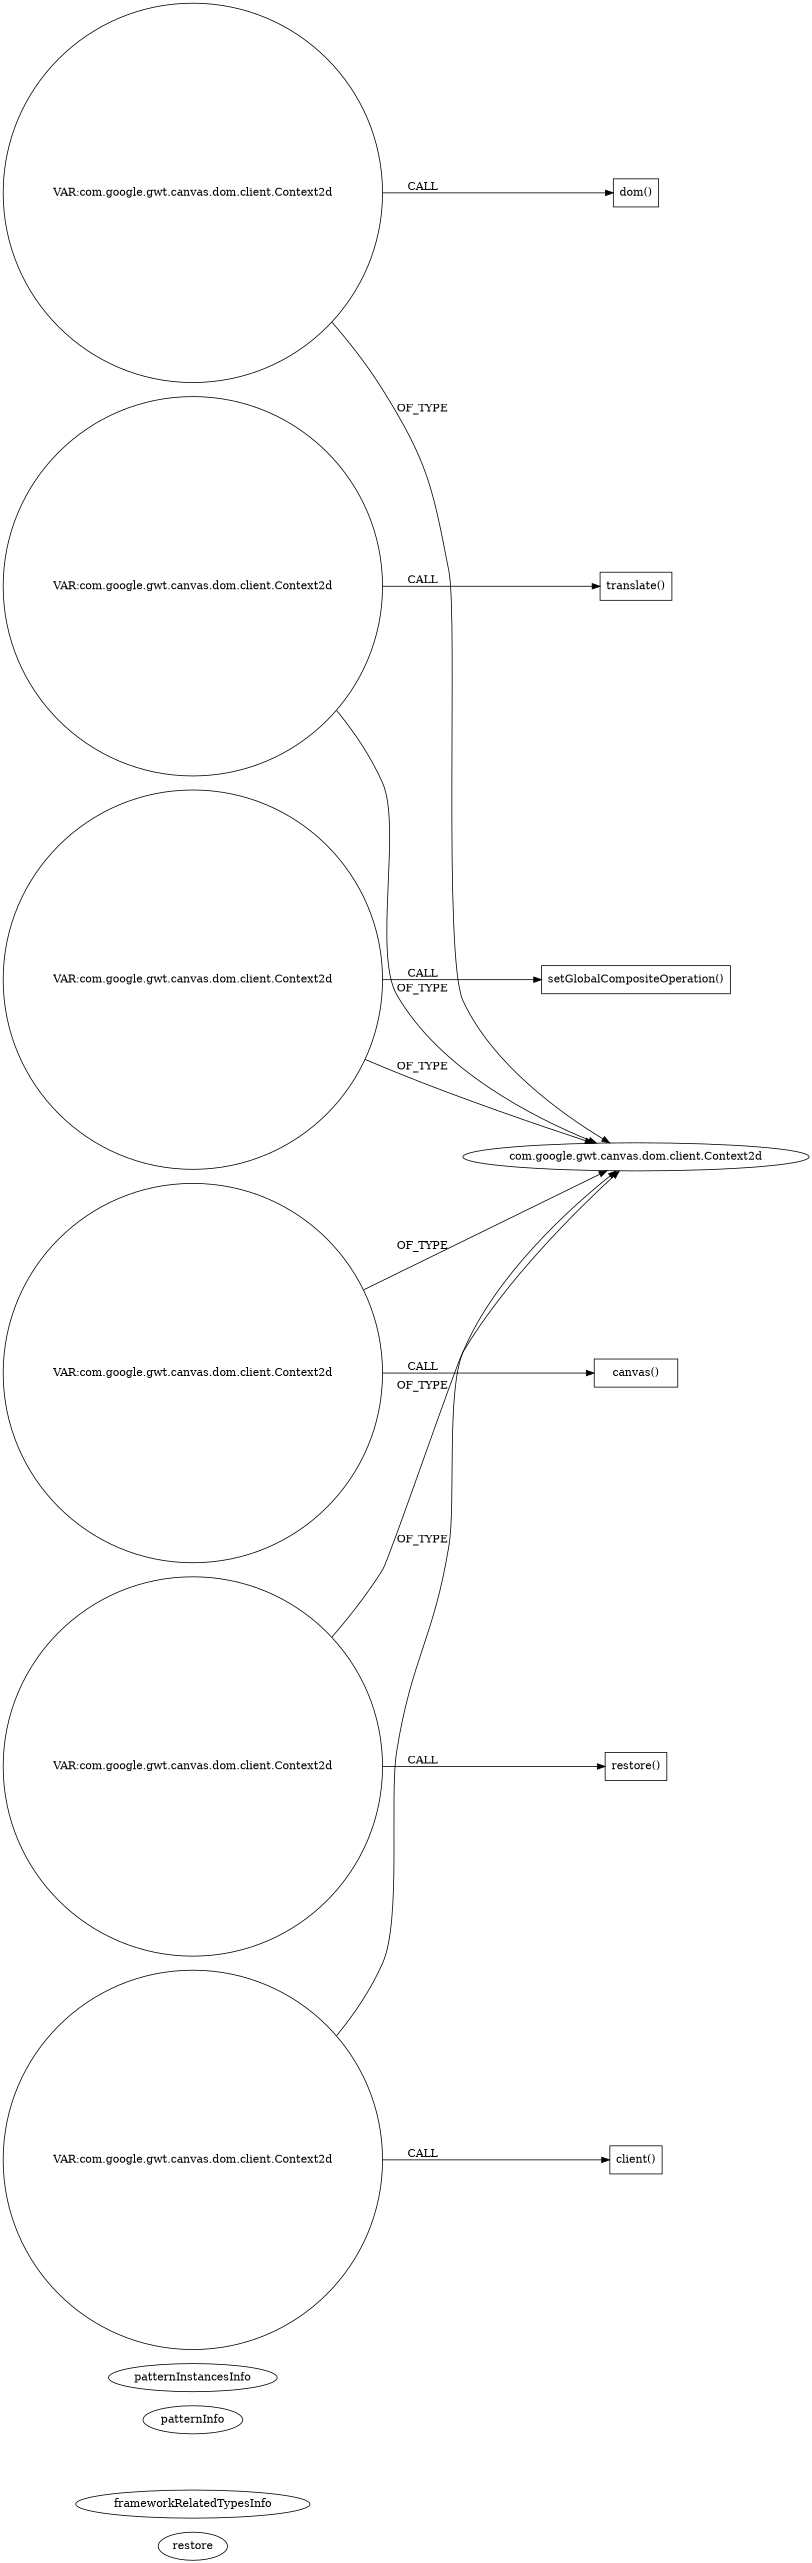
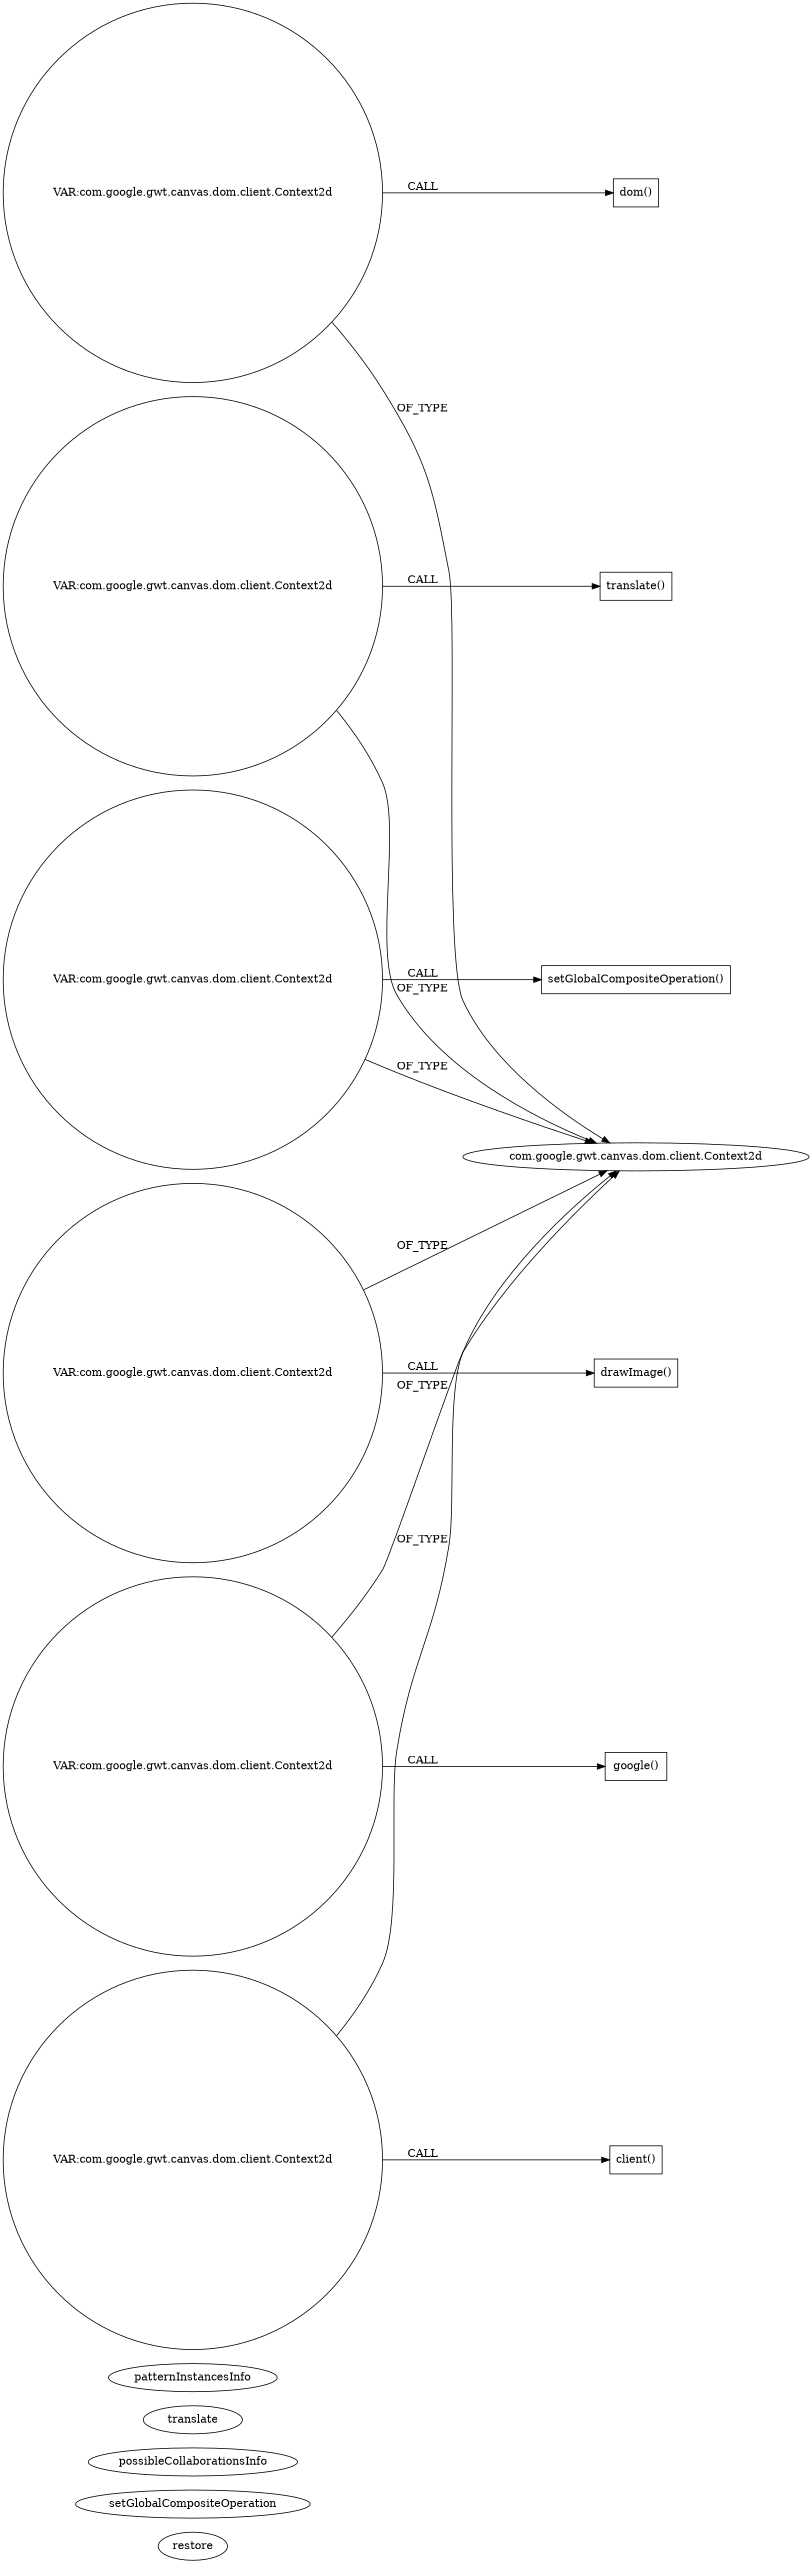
(636, 1373) -> (636, 1373)
(636, 1766) -> (636, 1766)
(193, 2420) -> (193, 2420)
none -> (193, 2462)
(193, 2504) -> (193, 2504)
